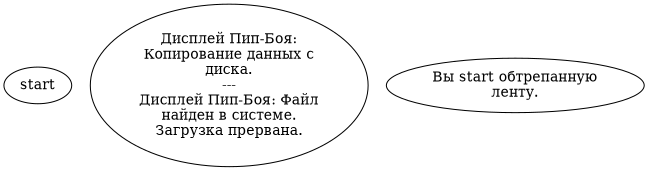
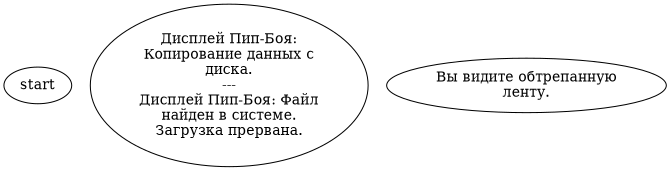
(515, 85) -> (526, 85)
